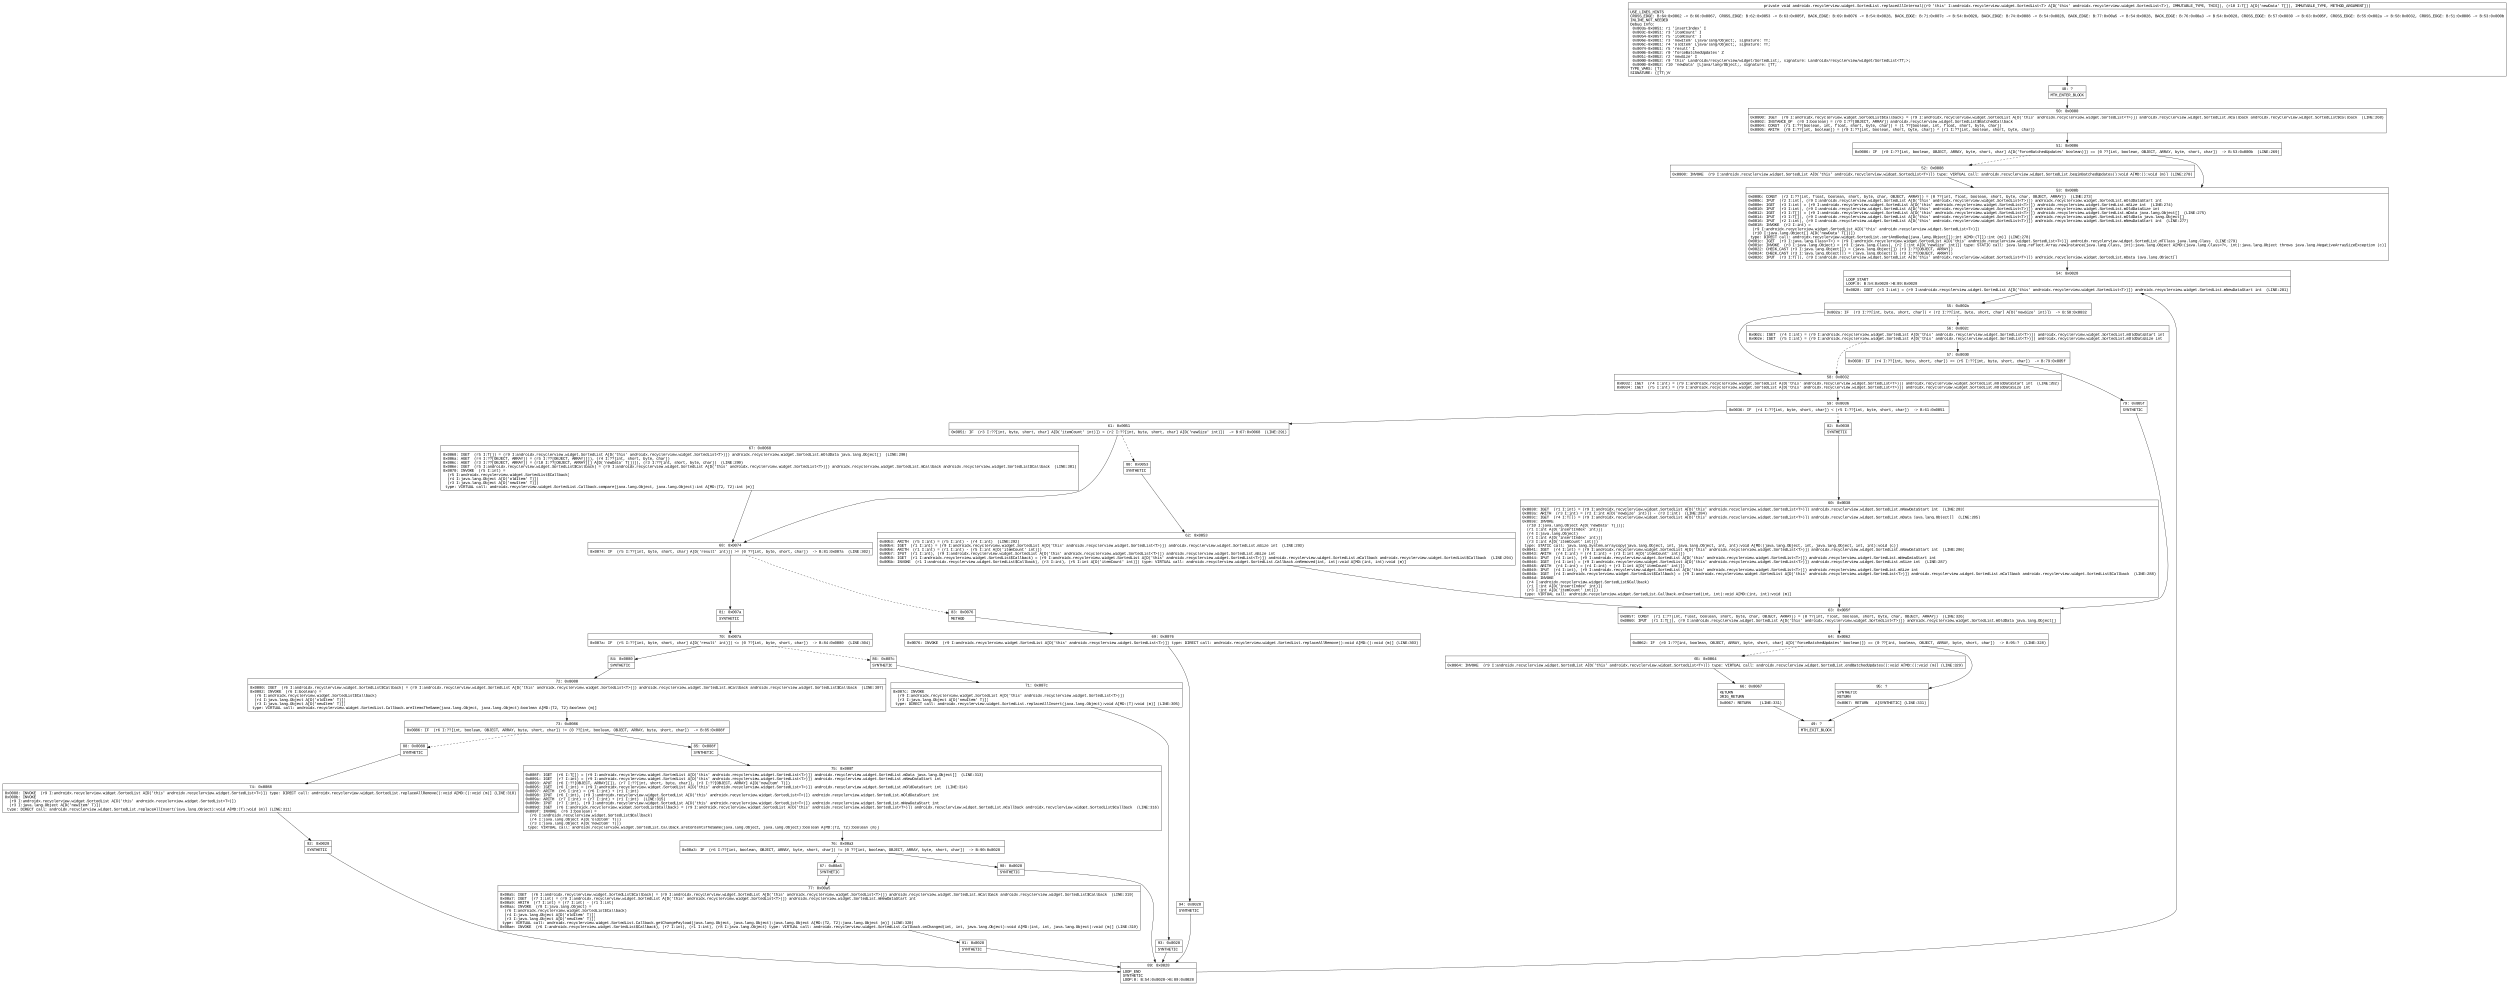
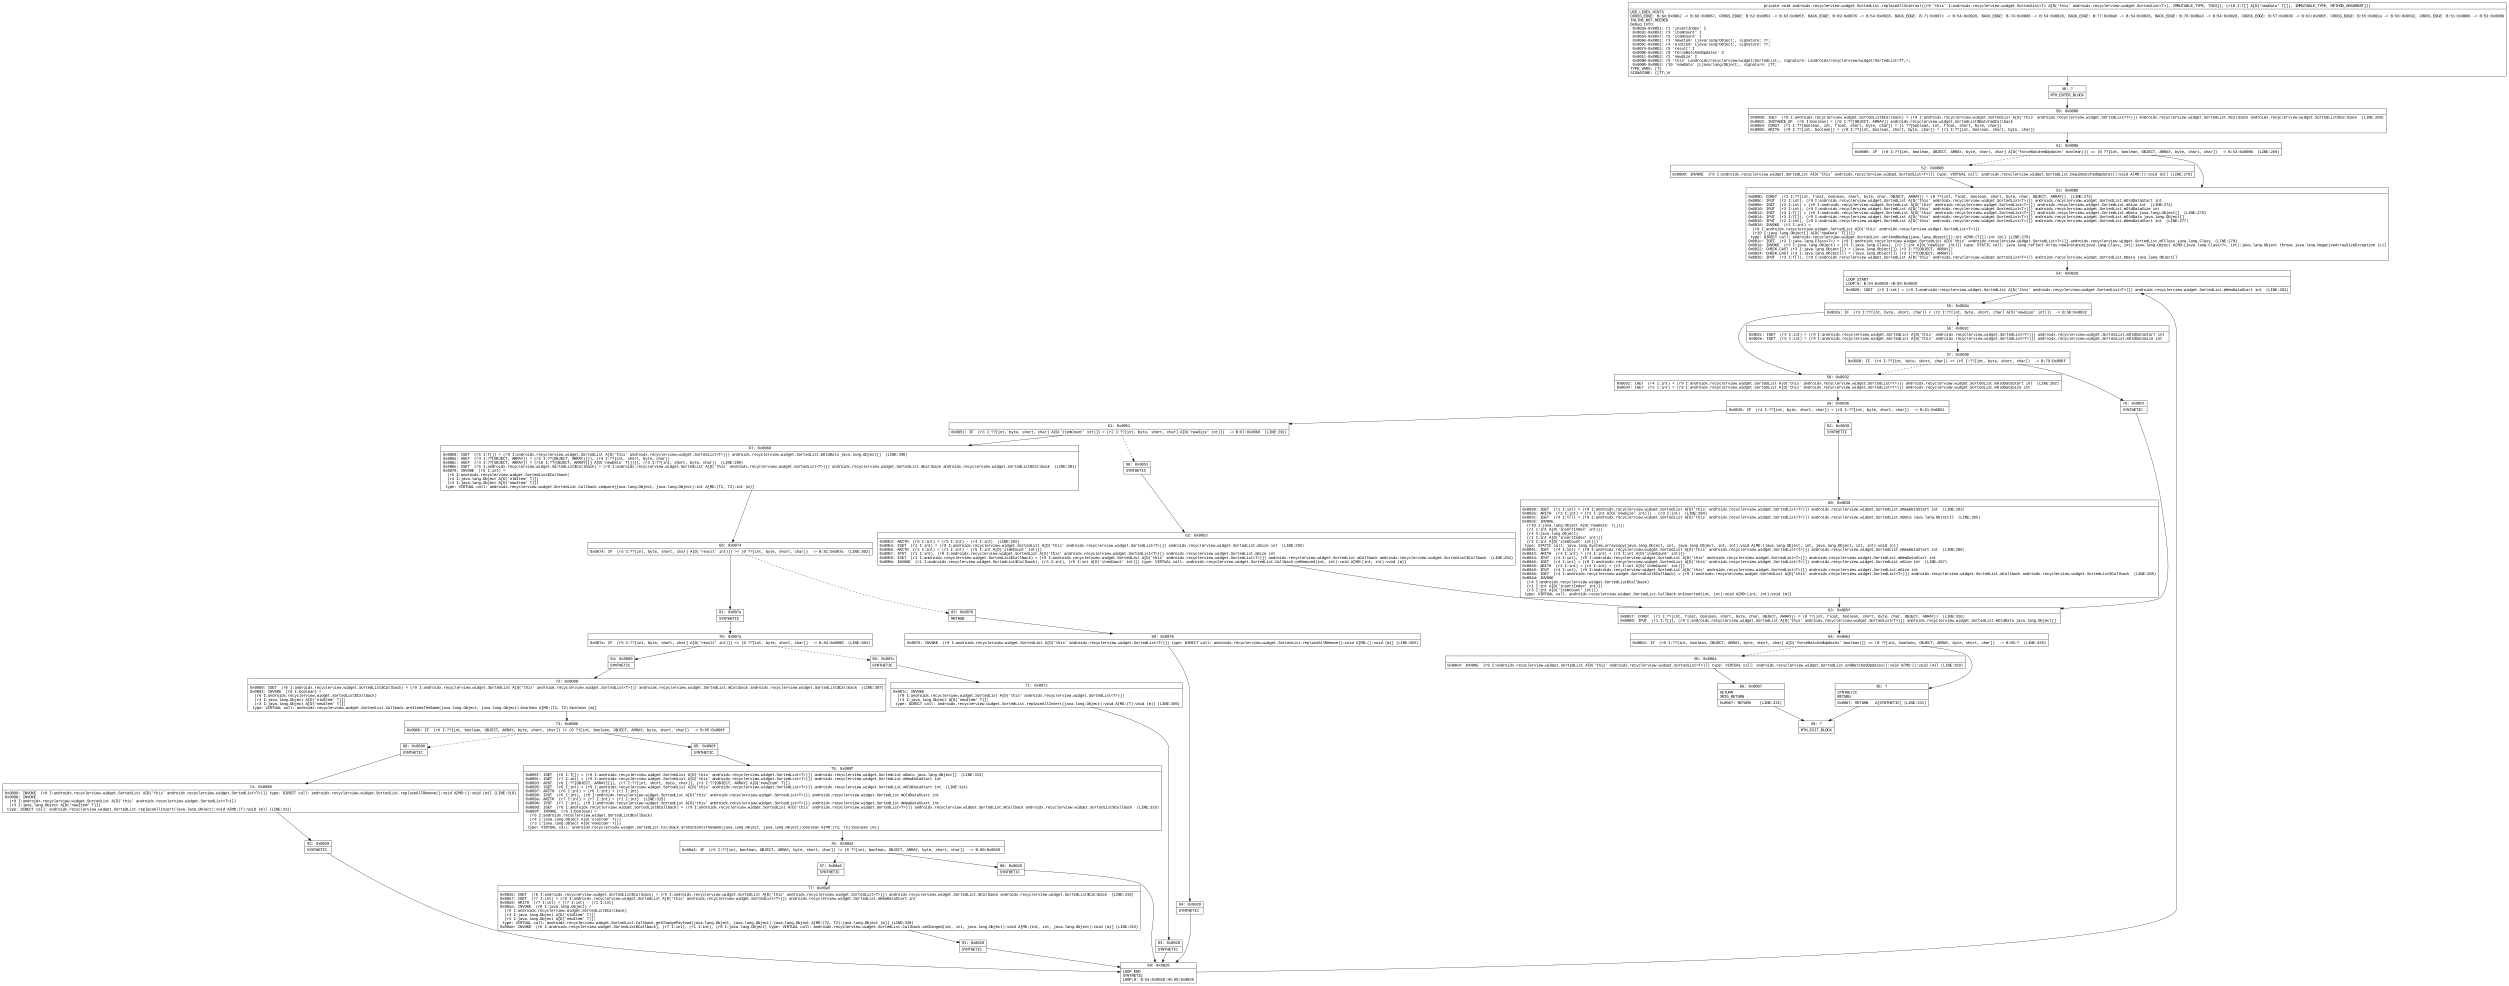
(1845, 350) -> (1904, 369)
(944, 498) -> (1017, 440)
